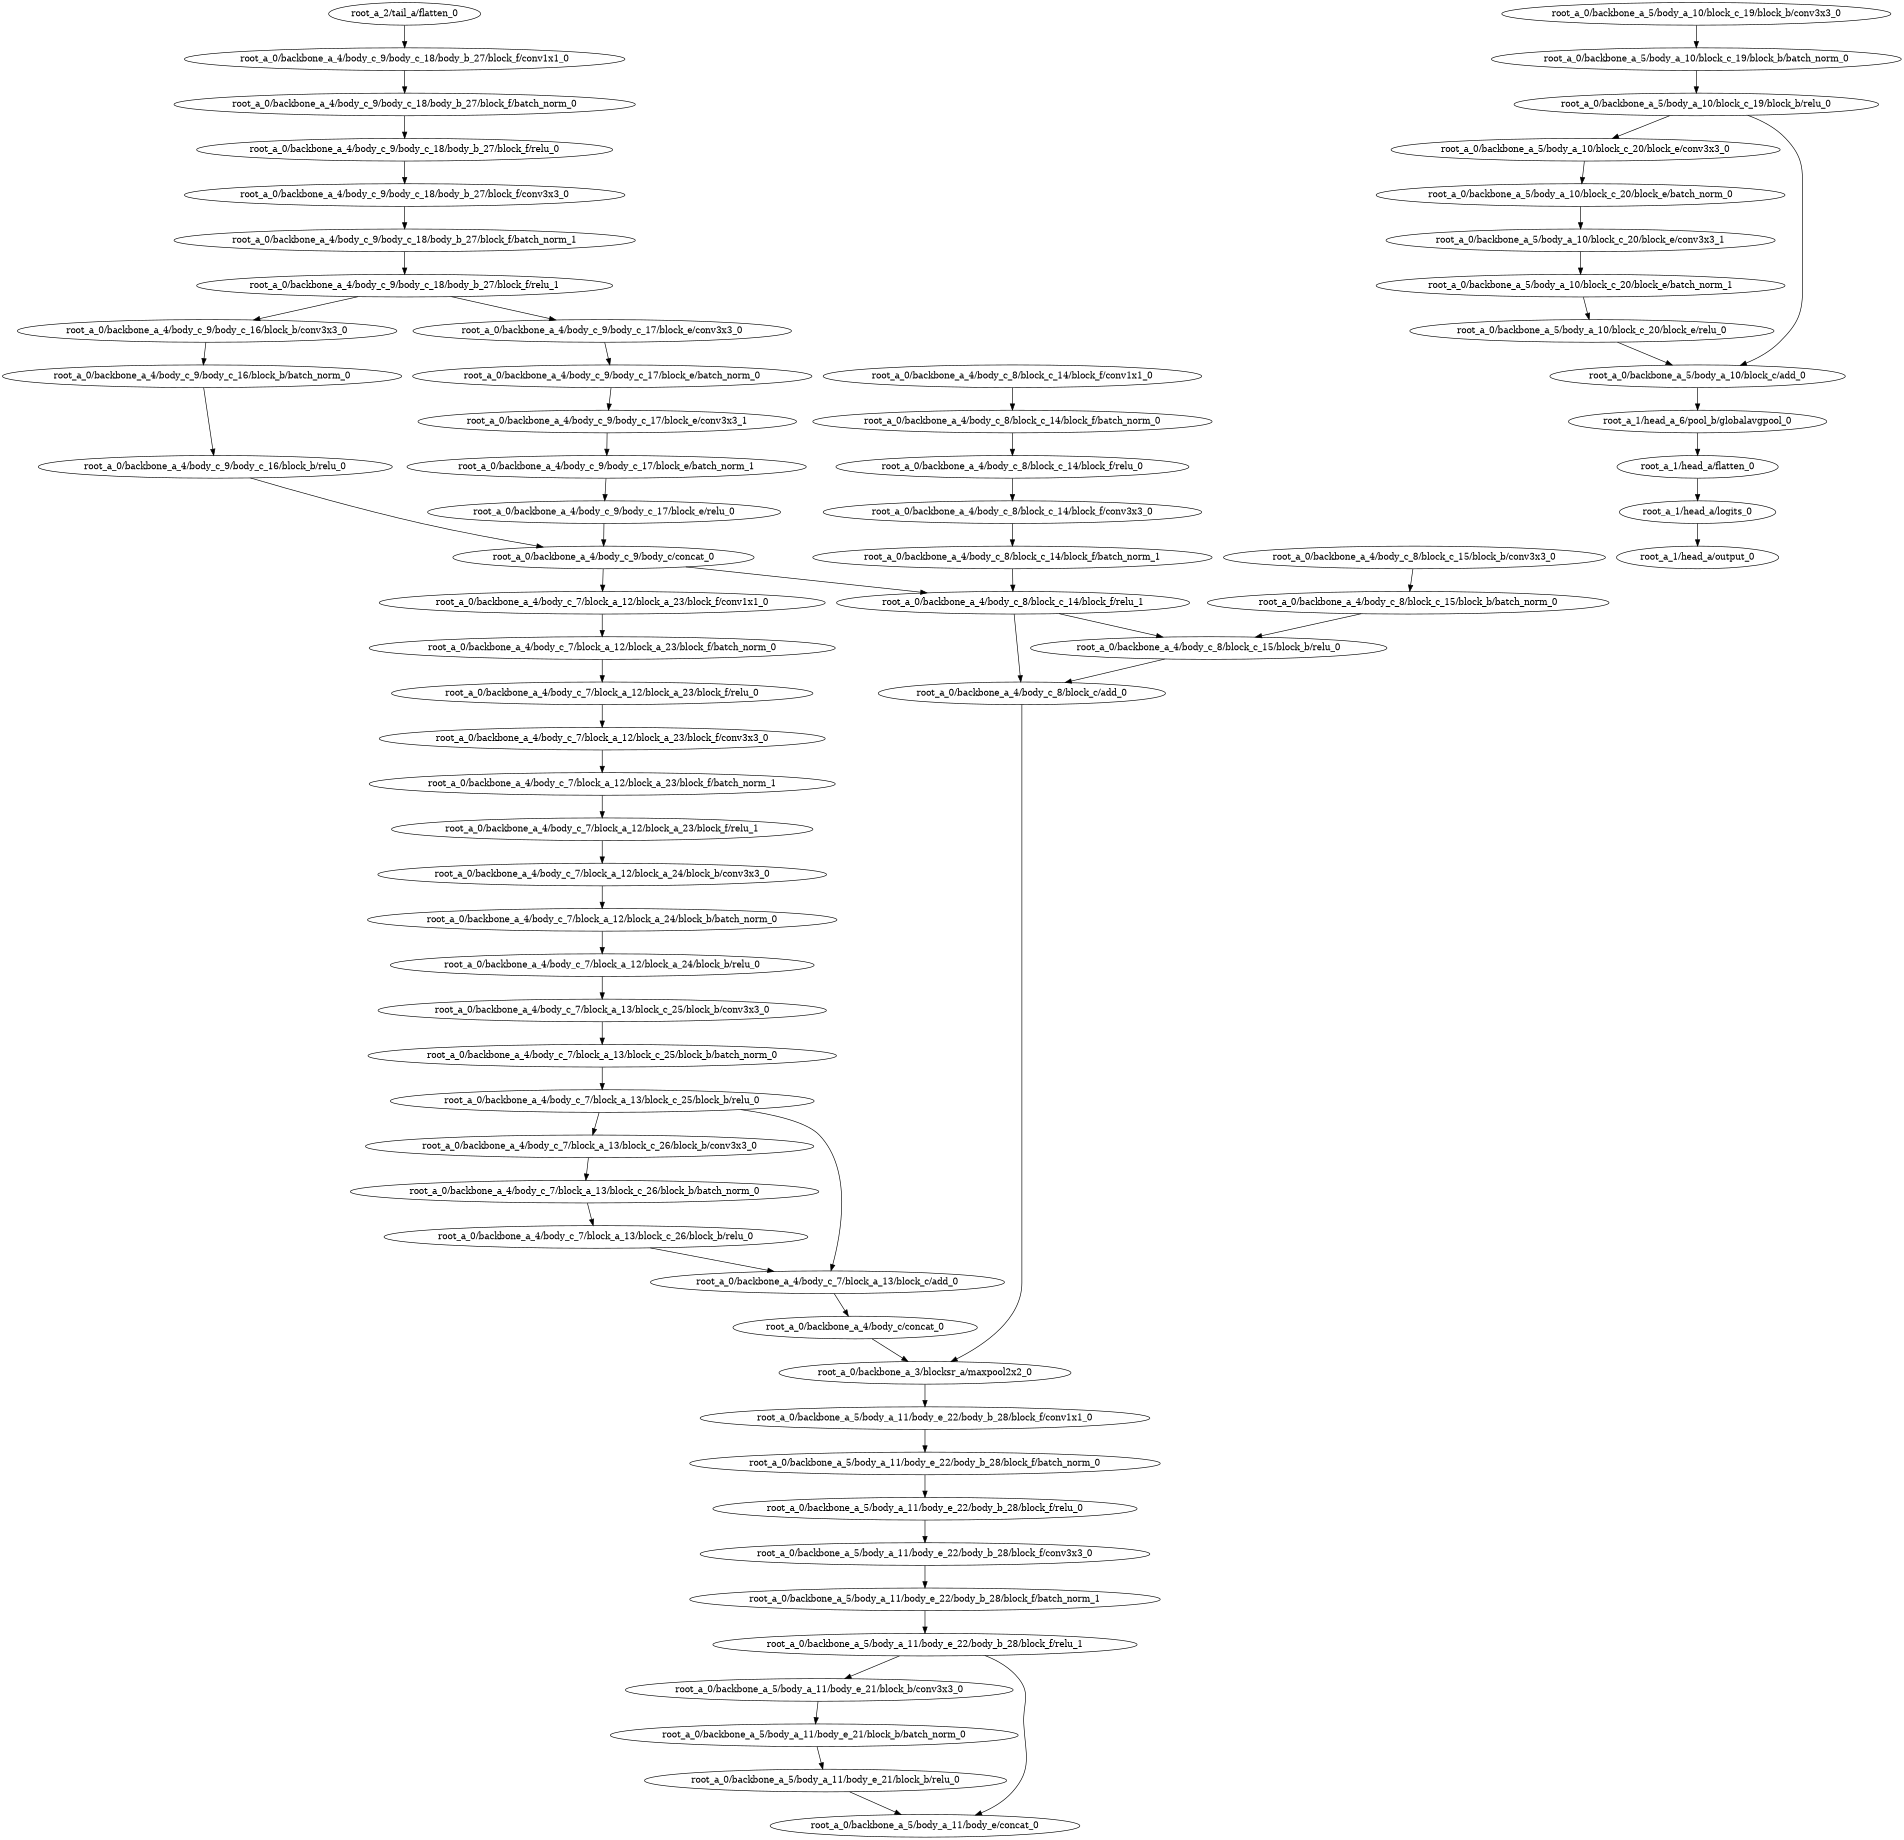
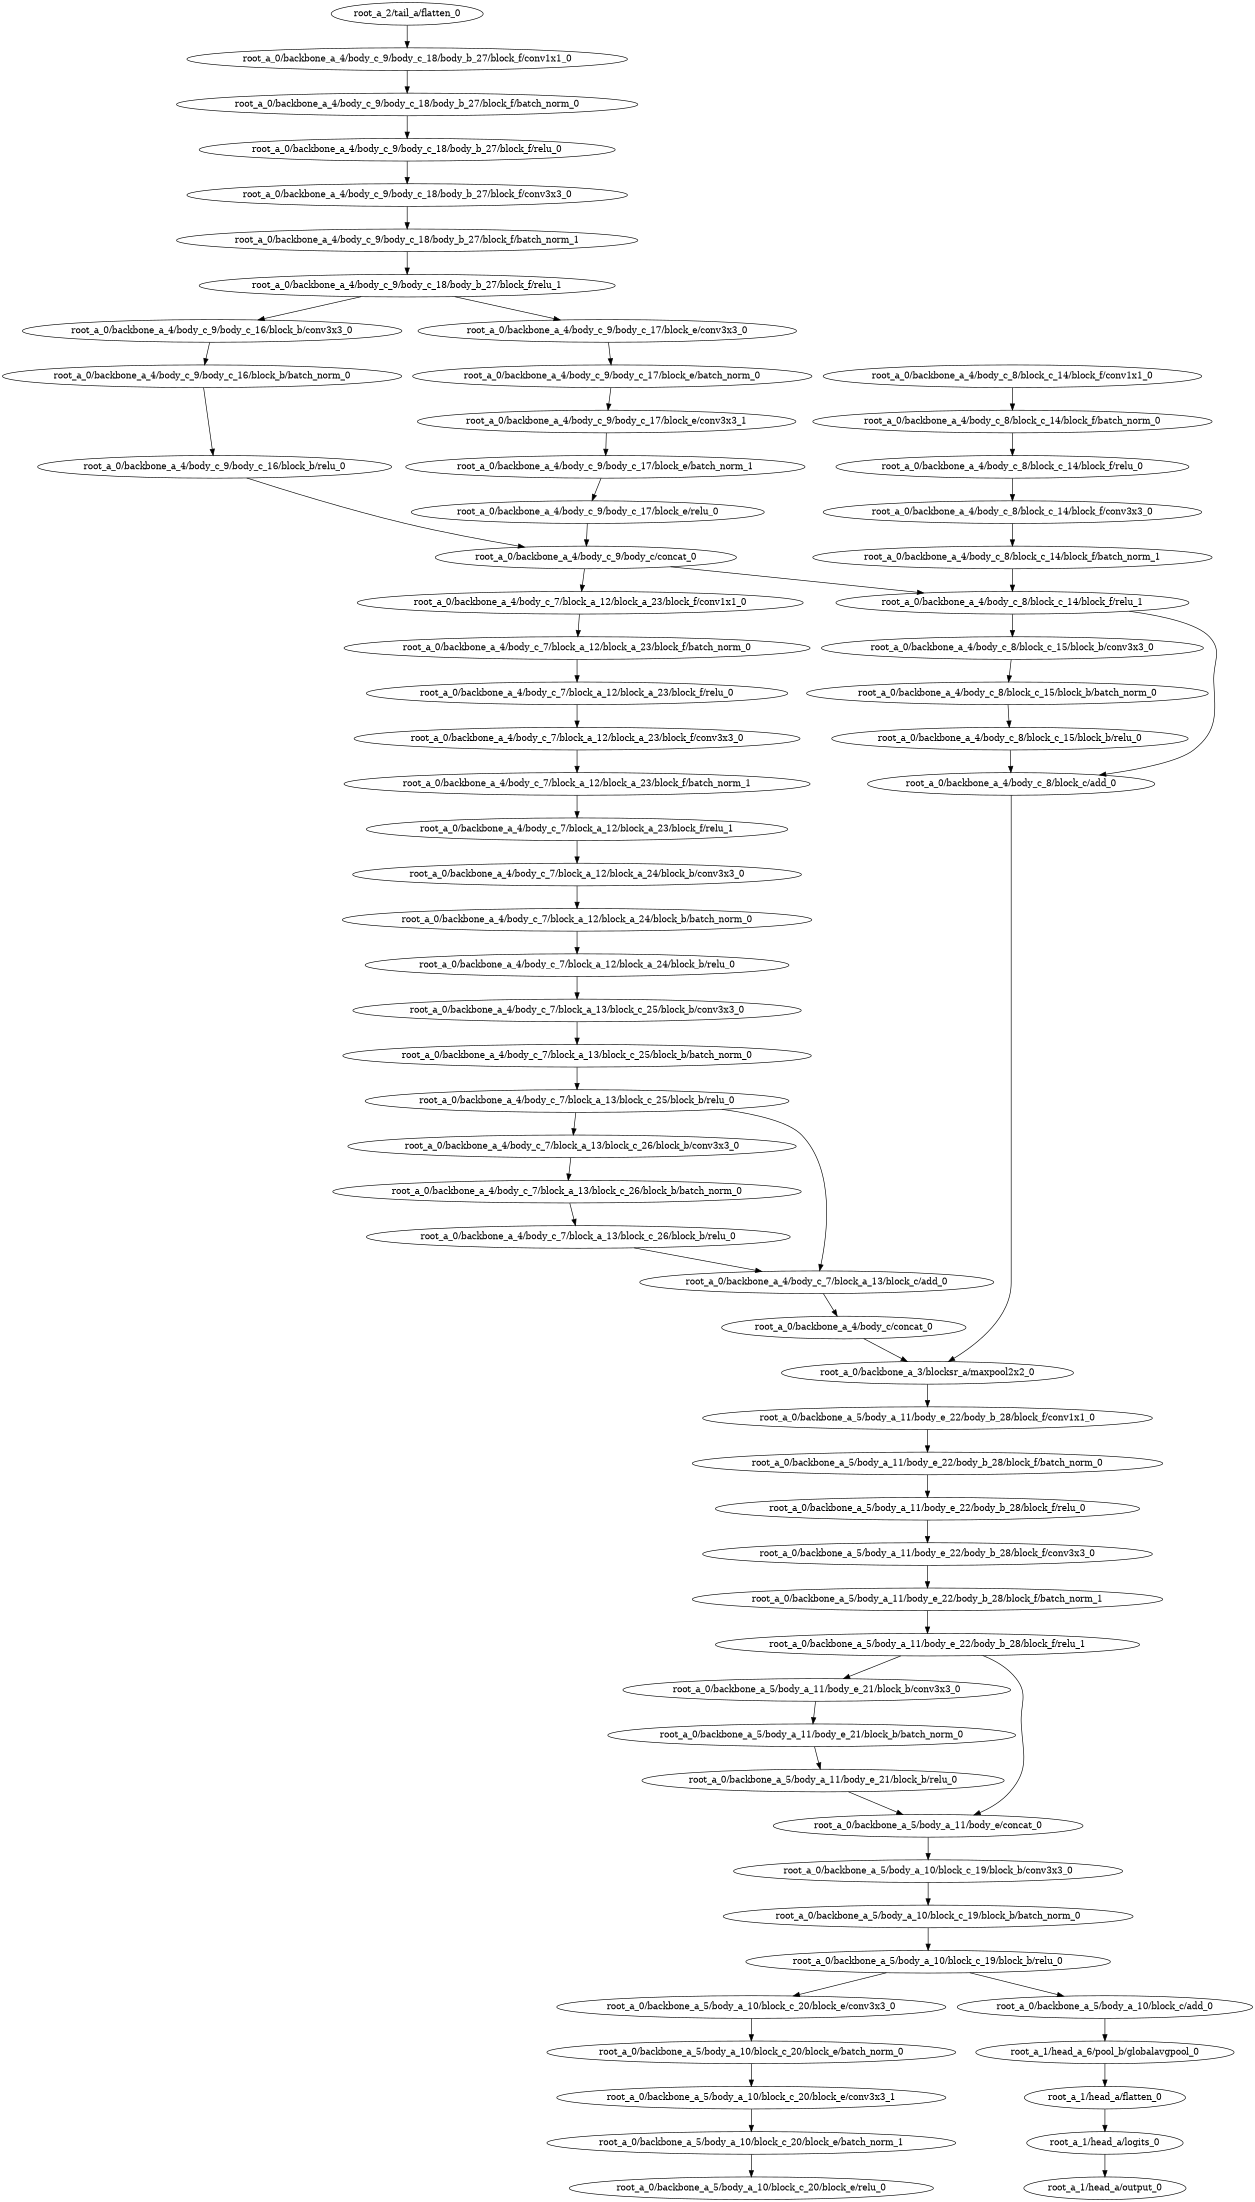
(1642, 352) -> none
(1108, 625) -> (1012, 622)
none -> (928, 1845)
